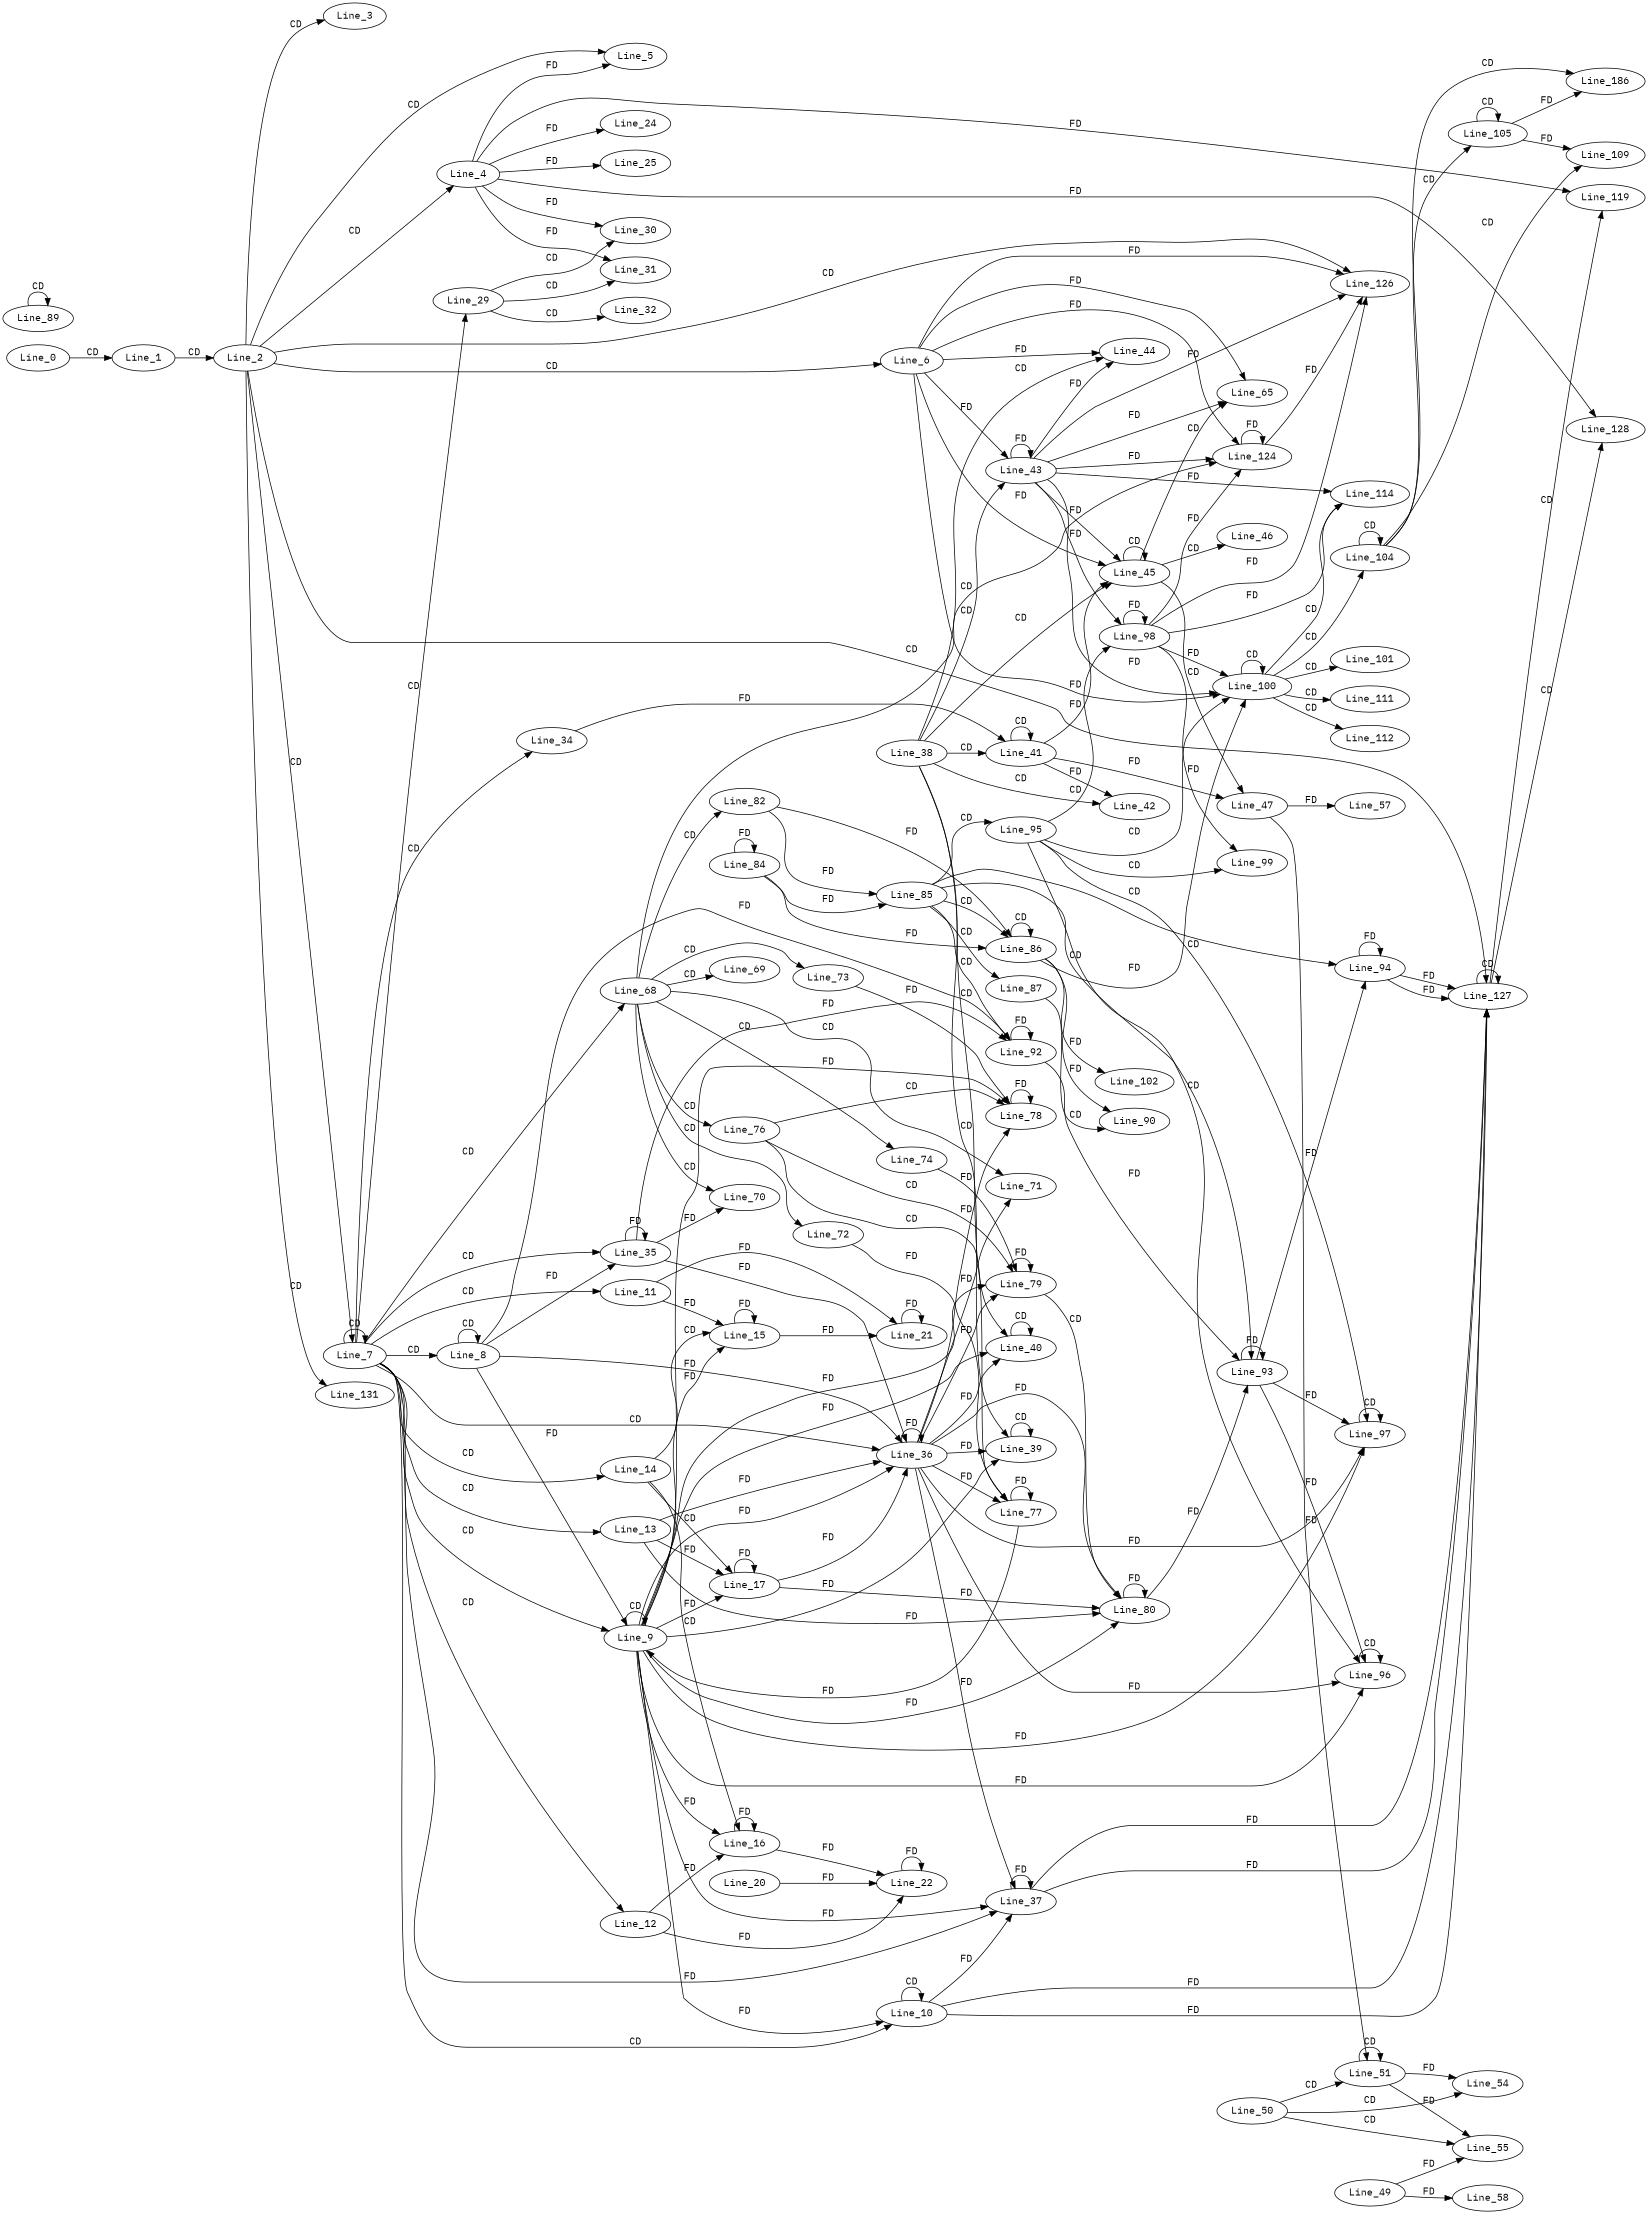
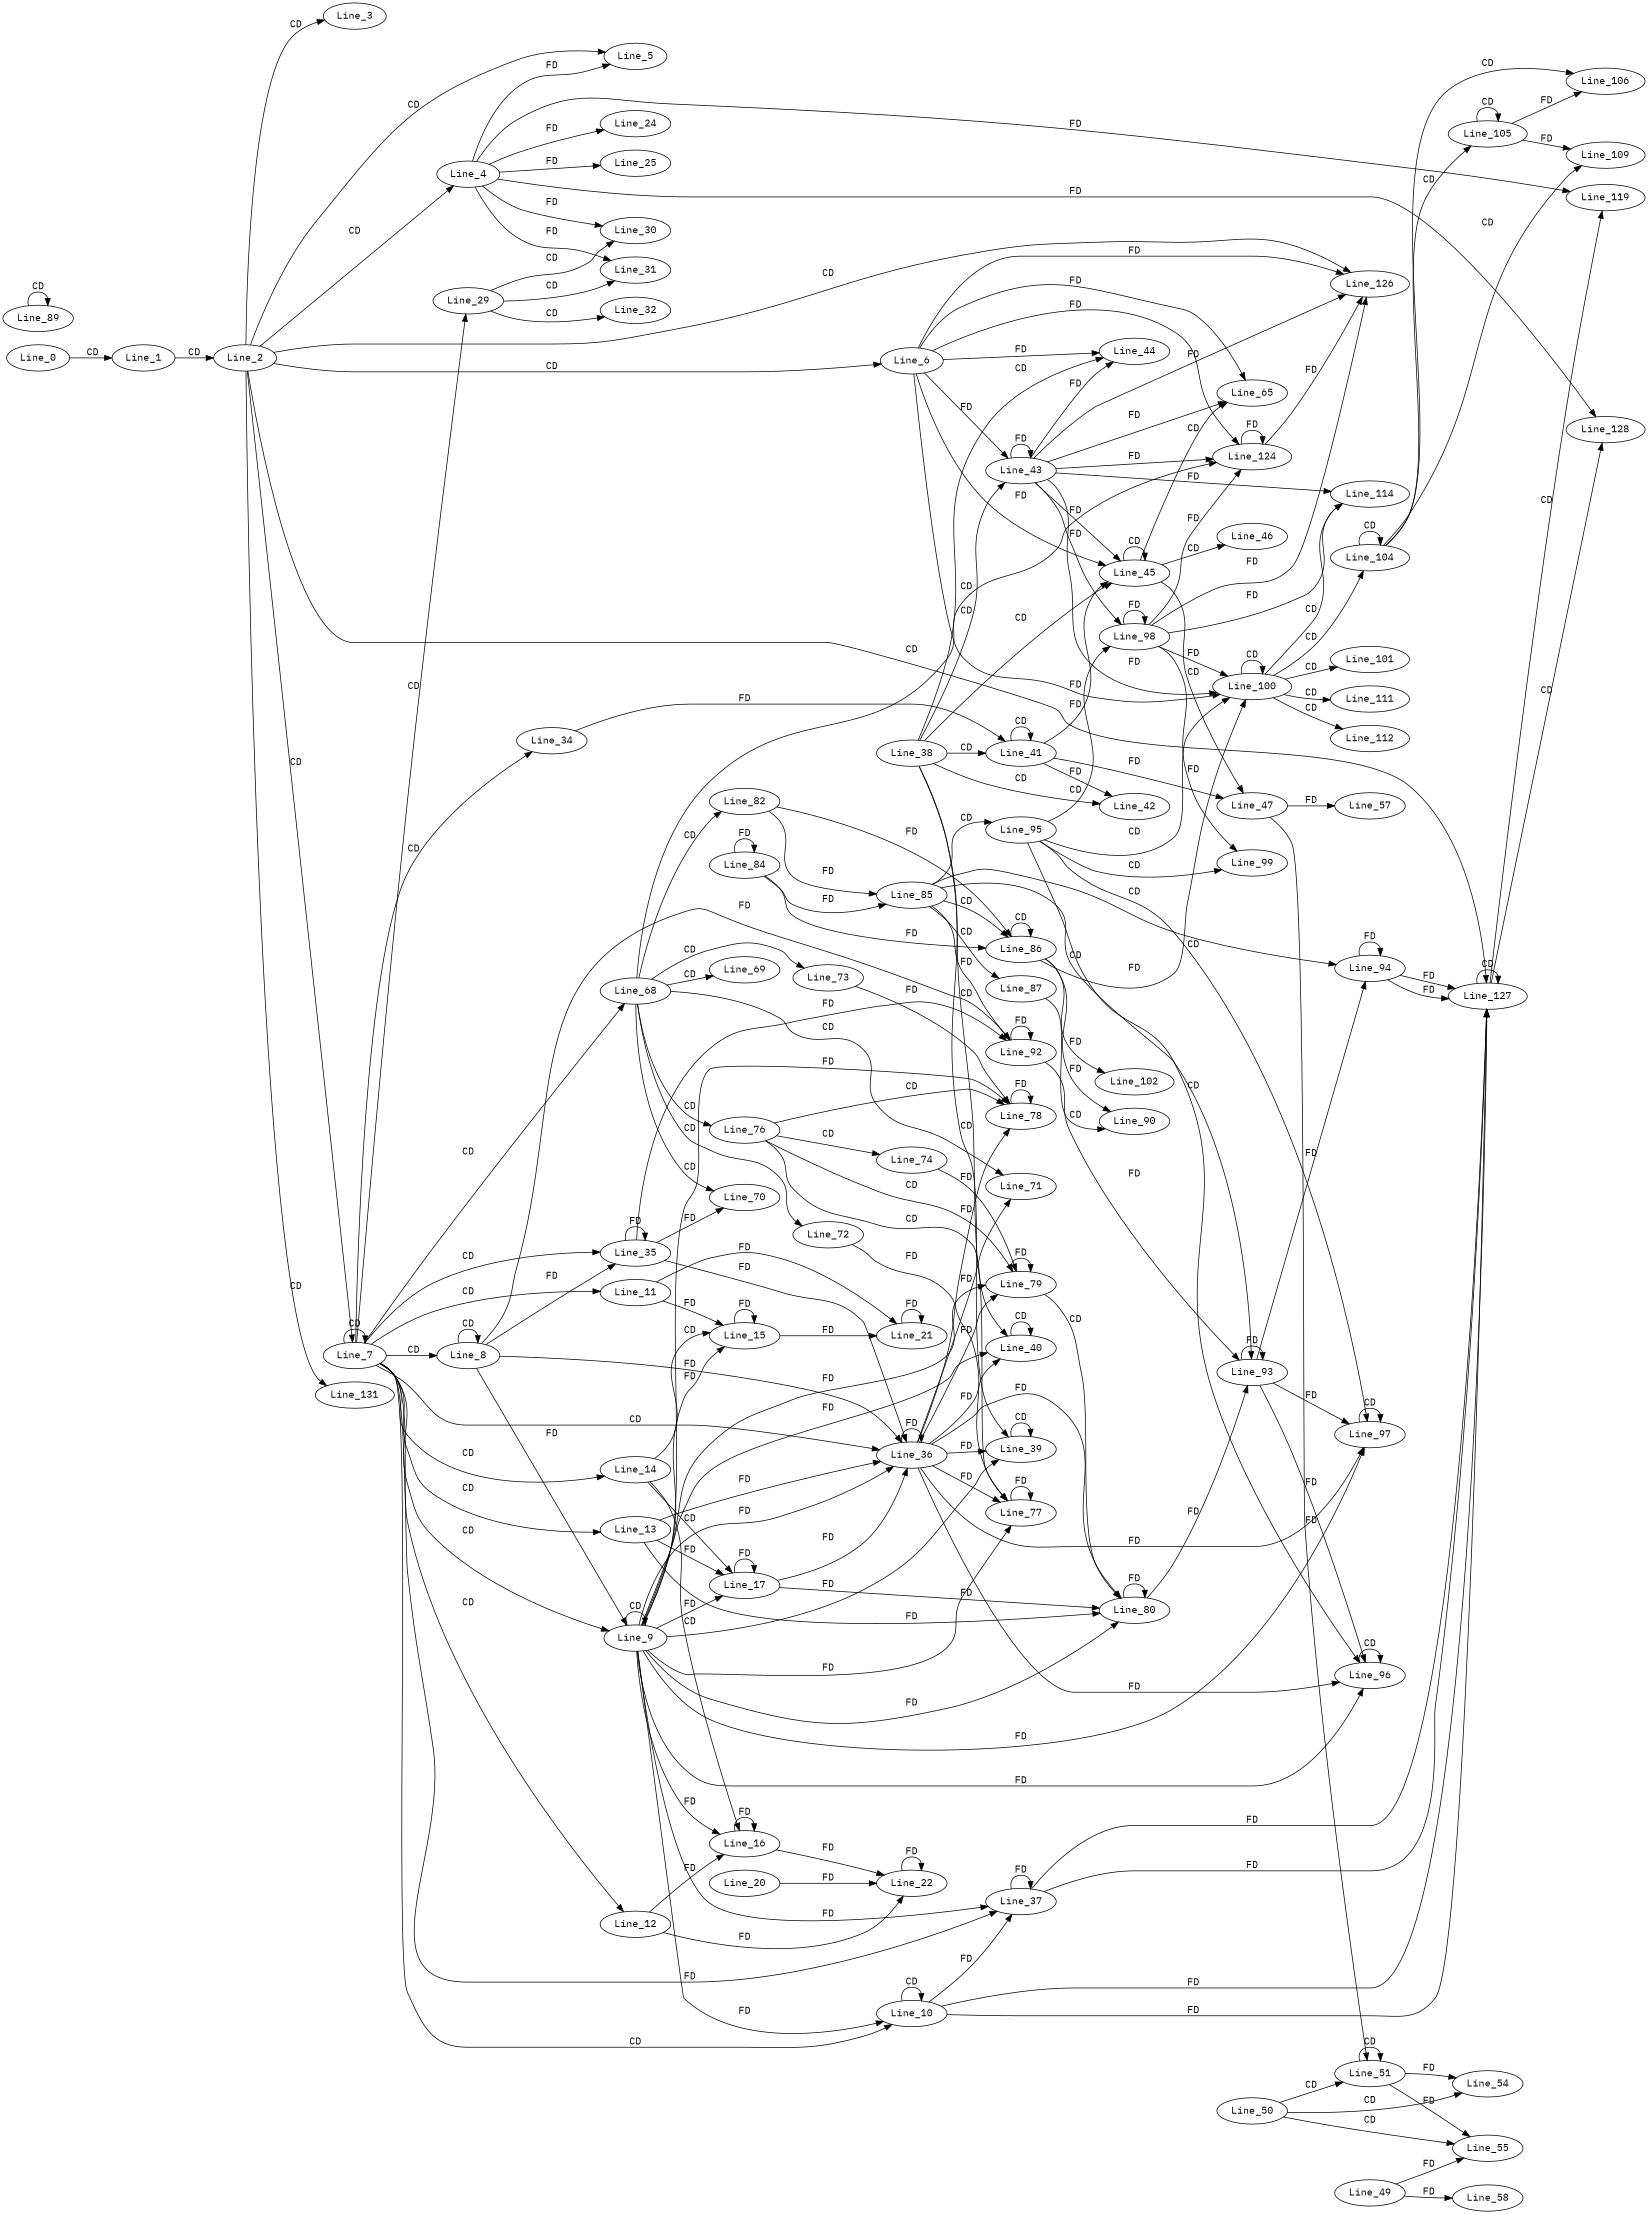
(1606, 81) -> (1606, 81)
(966, 962) -> (966, 962)
(781, 1072) -> (824, 1144)
(958, 1676) -> none
(881, 1694) -> (863, 1673)
